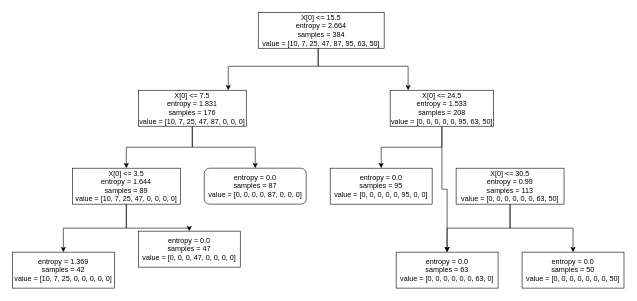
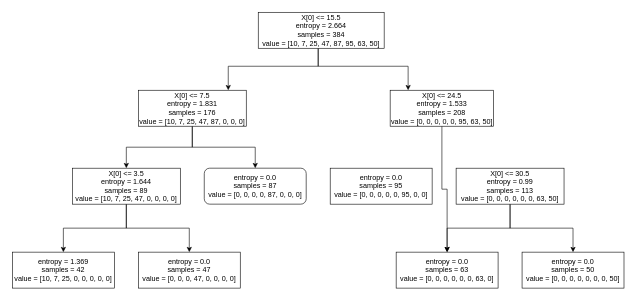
(381, 147) -> none
(189, 249) -> (189, 270)
